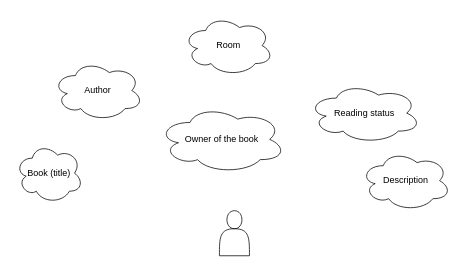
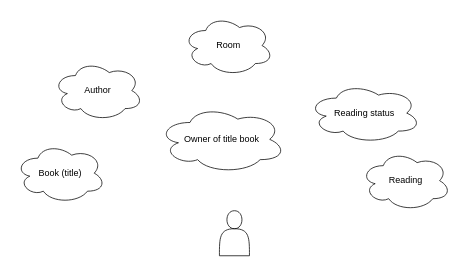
(222, 139) -> (222, 139)
(49, 173) -> (60, 173)
(405, 180) -> (405, 180)
